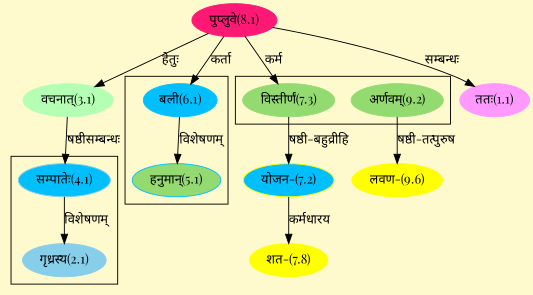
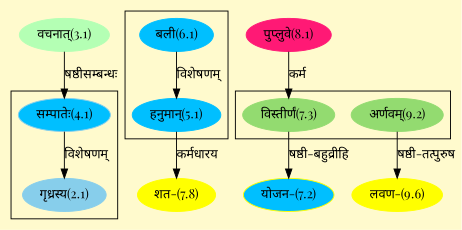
(210, 57) -> none
(156, 58) -> none
(495, 100) -> none
(177, 180) -> (177, 115)
(289, 216) -> (177, 150)
